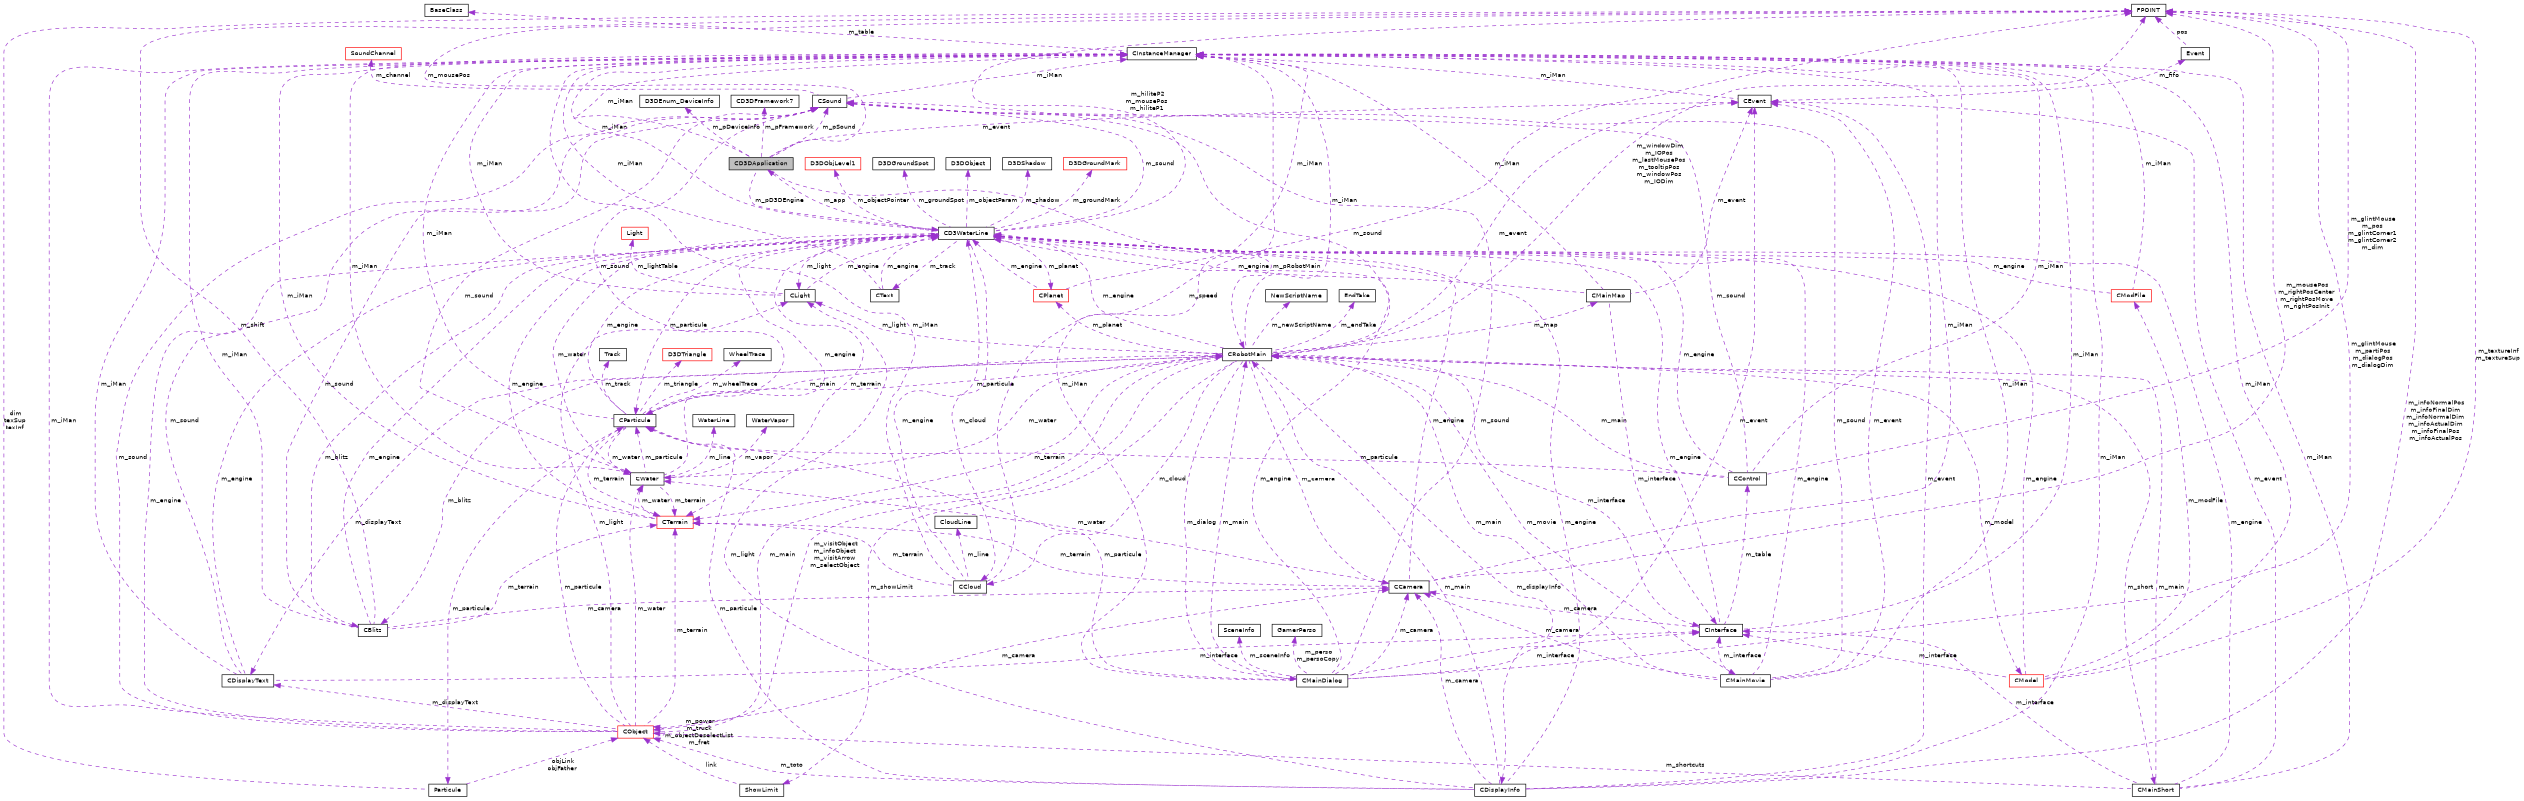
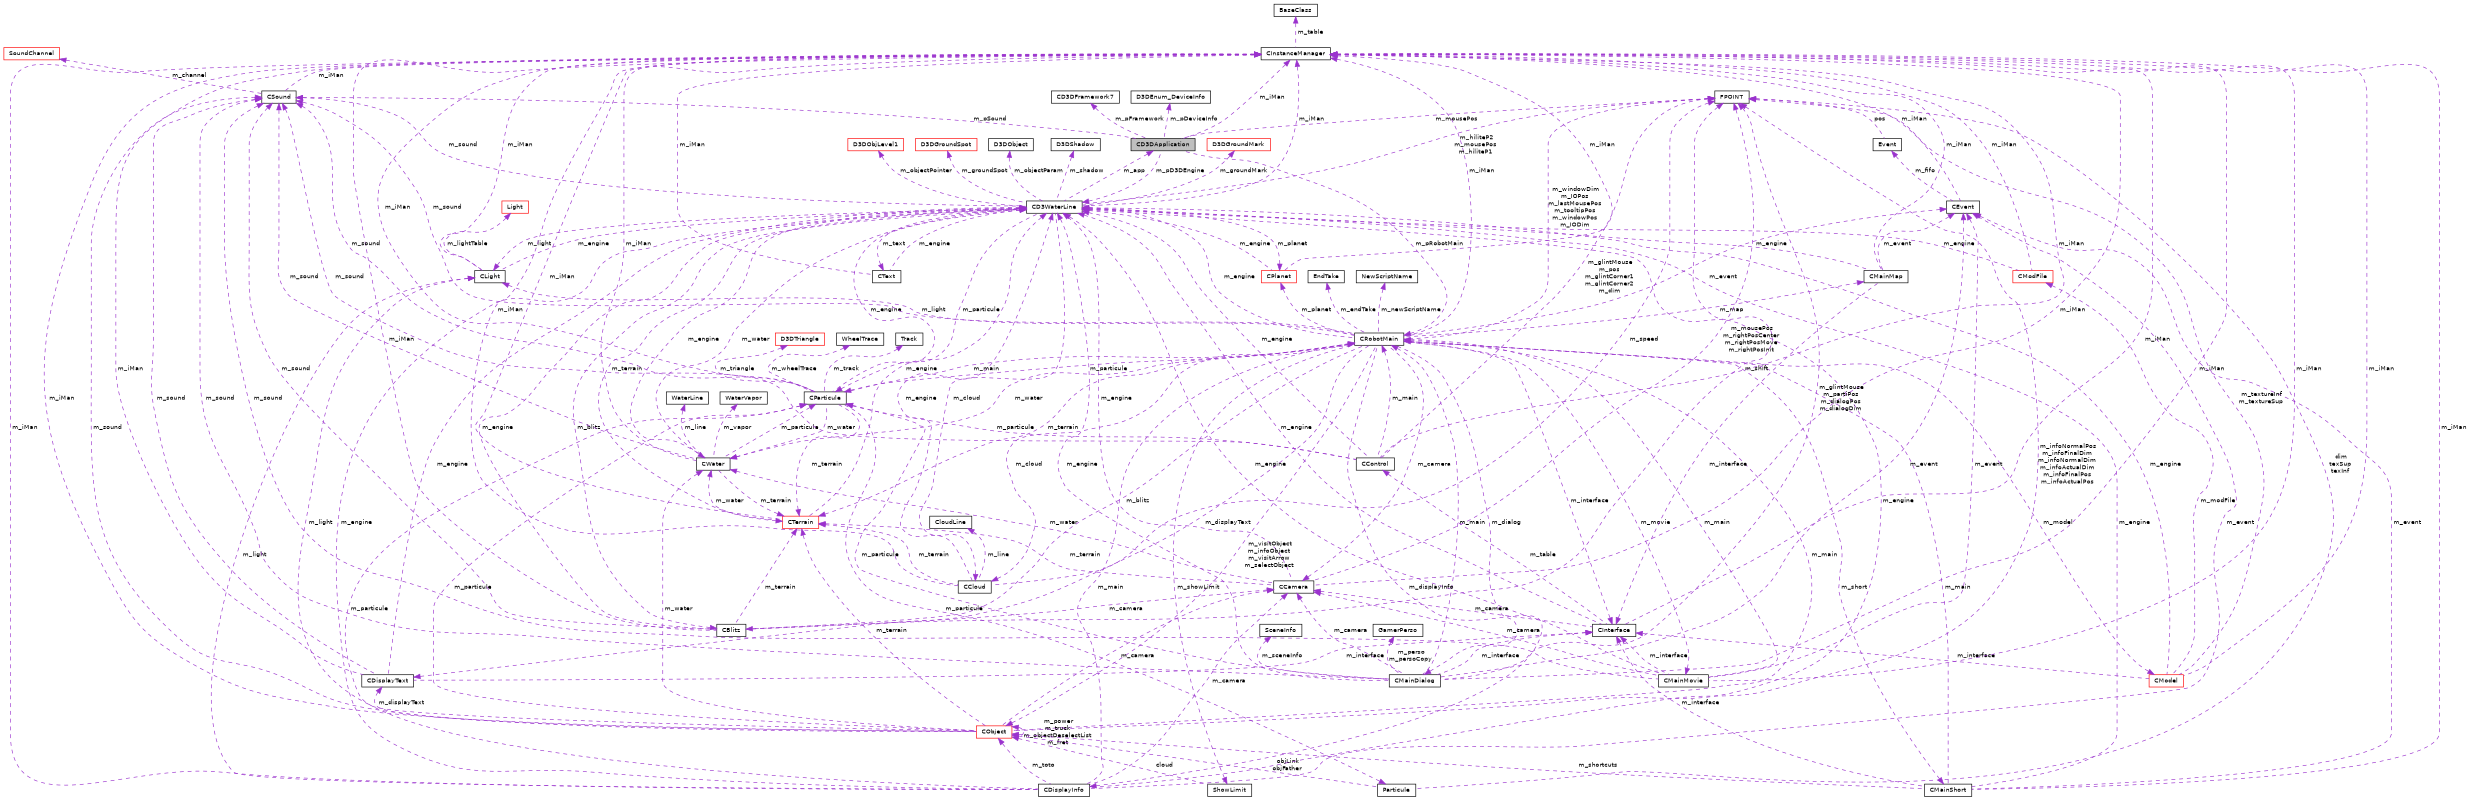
(1369, 110) -> none
(904, 164) -> (946, 145)
(942, 266) -> (893, 244)
(711, 765) -> (1164, 765)
